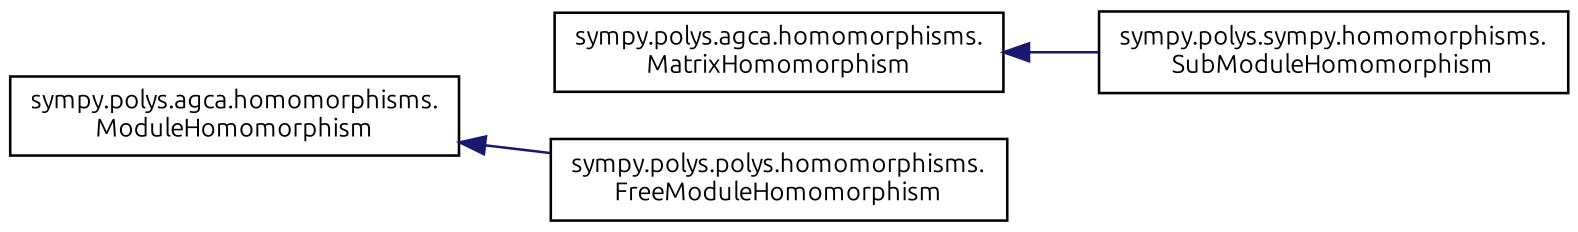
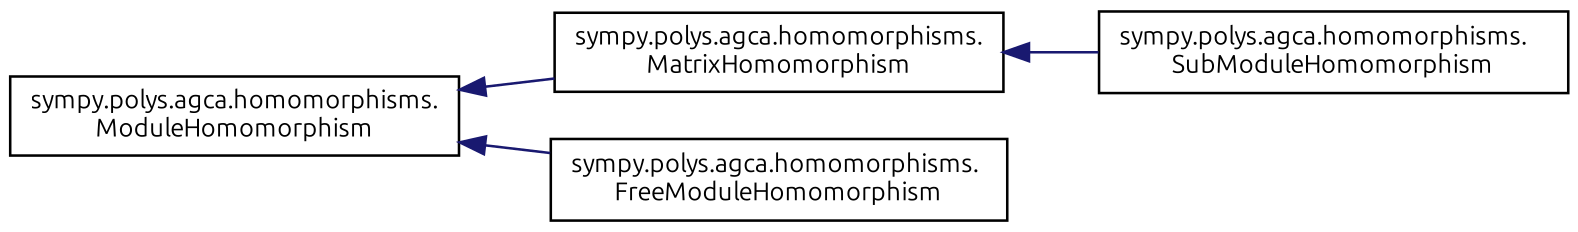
(1334, 52) -> (1334, 52)
none -> (520, 83)
(779, 180) -> (779, 180)
